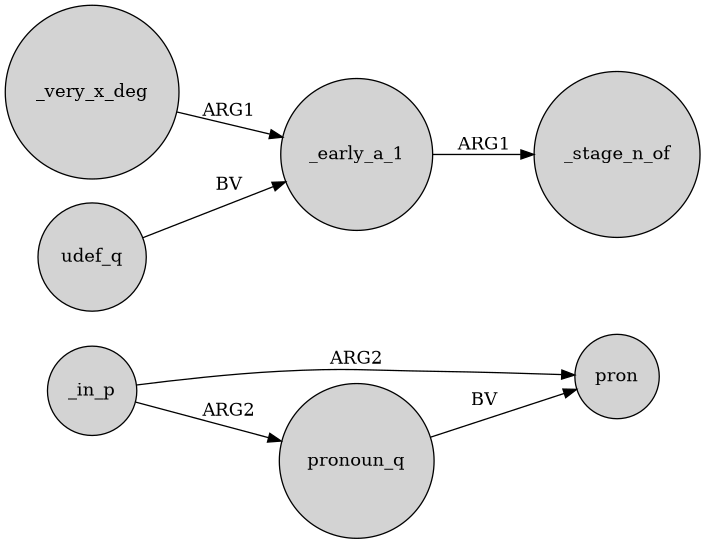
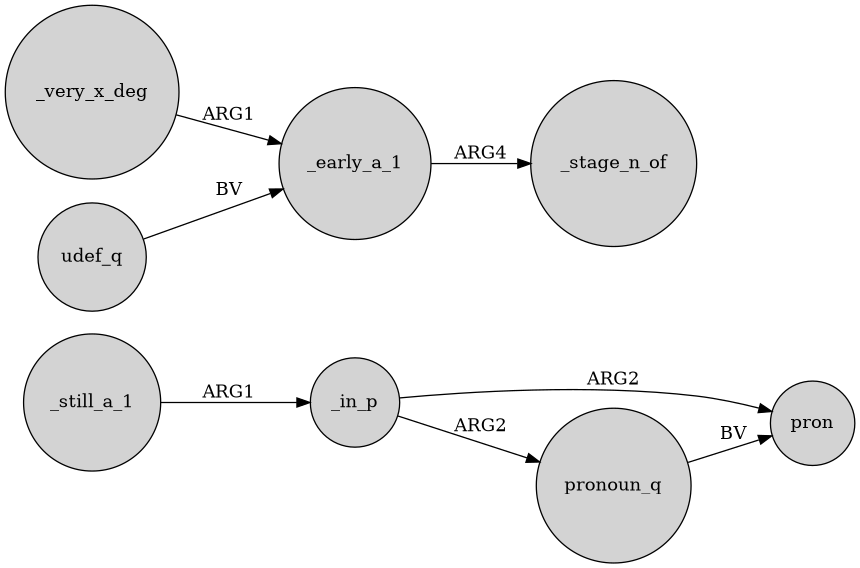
(484, 145) -> (481, 154)
none -> (92, 403)
